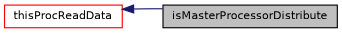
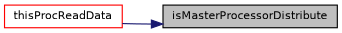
(148, 9) -> (137, 24)
